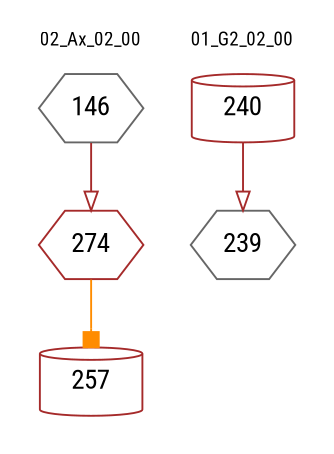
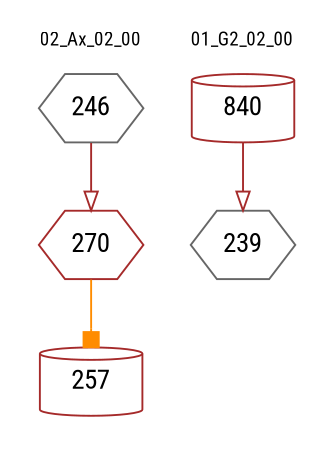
(91, 108) -> (91, 108)
(243, 108) -> (243, 108)
(91, 245) -> (91, 245)
